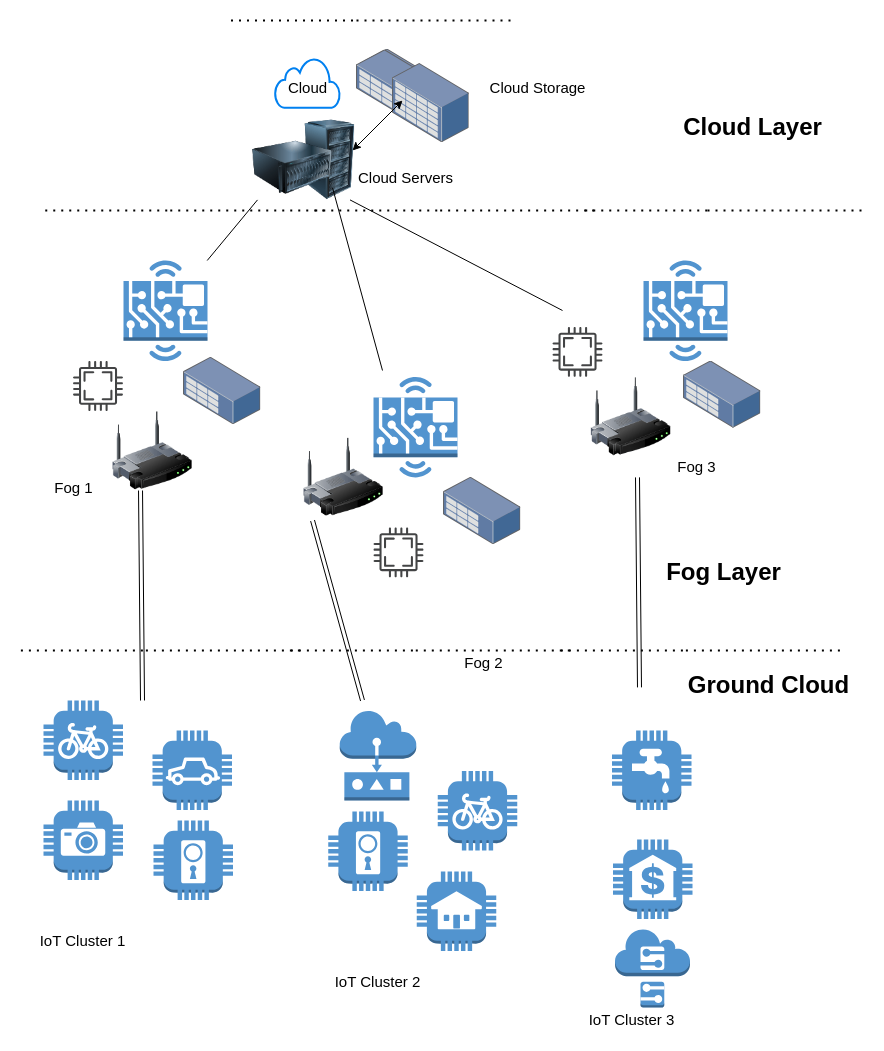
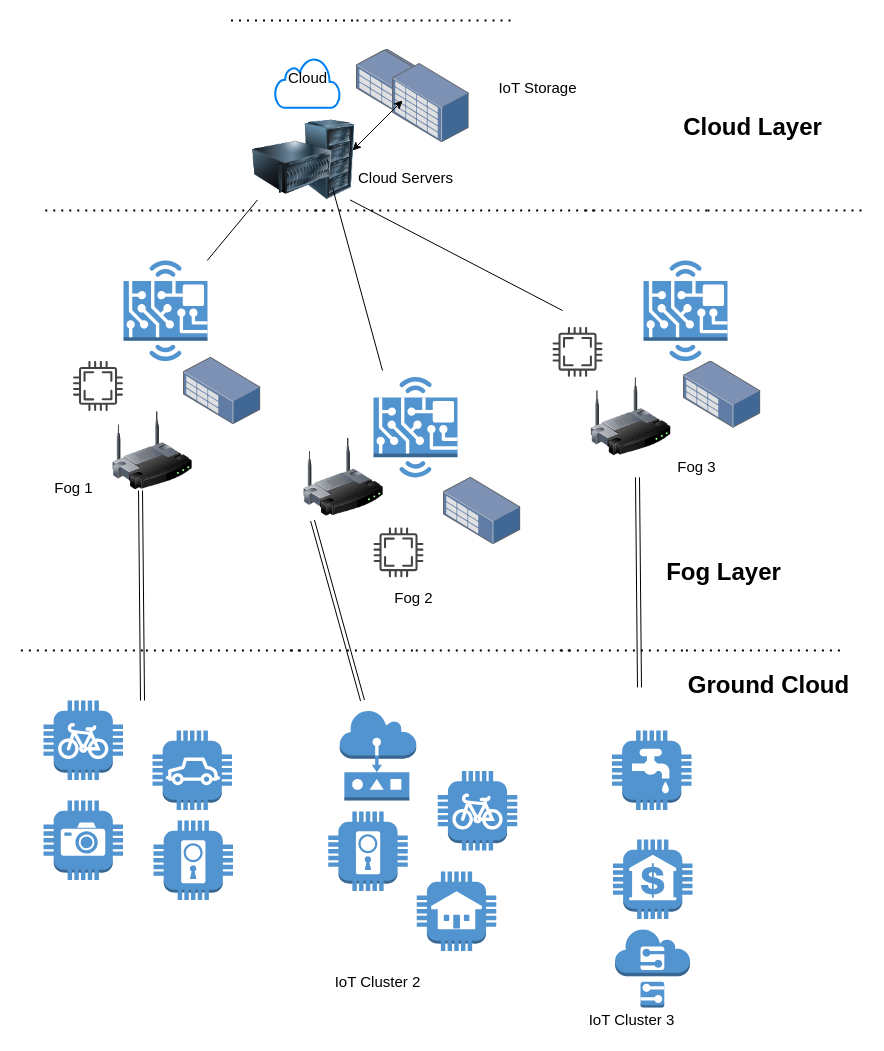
(308, 88) -> (308, 78)
(538, 88) -> (538, 88)
(484, 662) -> (414, 597)
(83, 941) -> none
